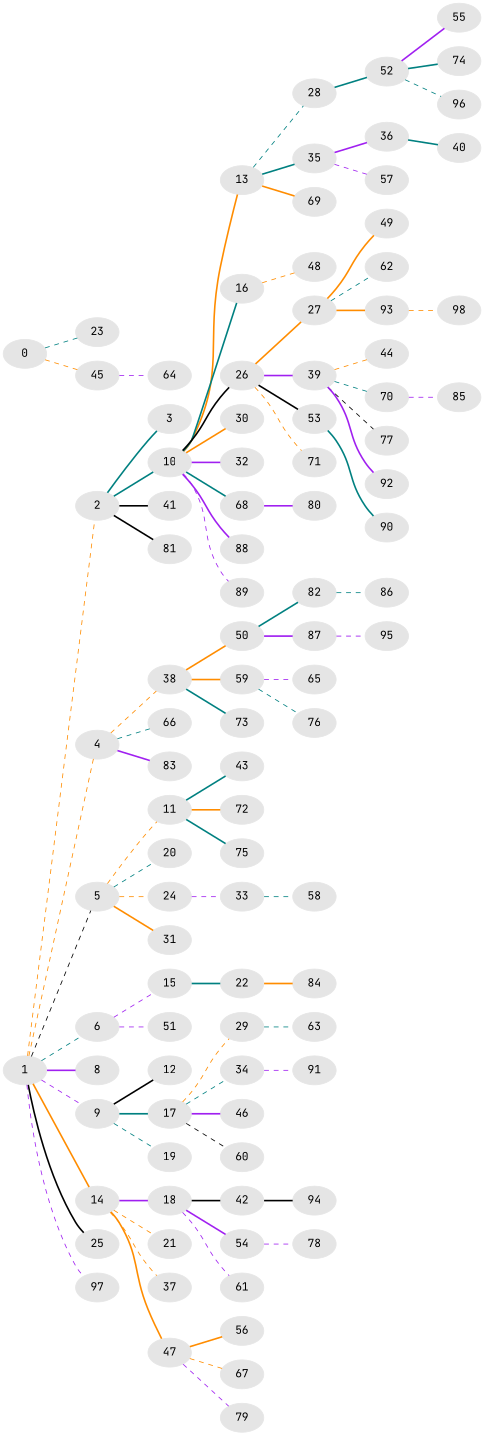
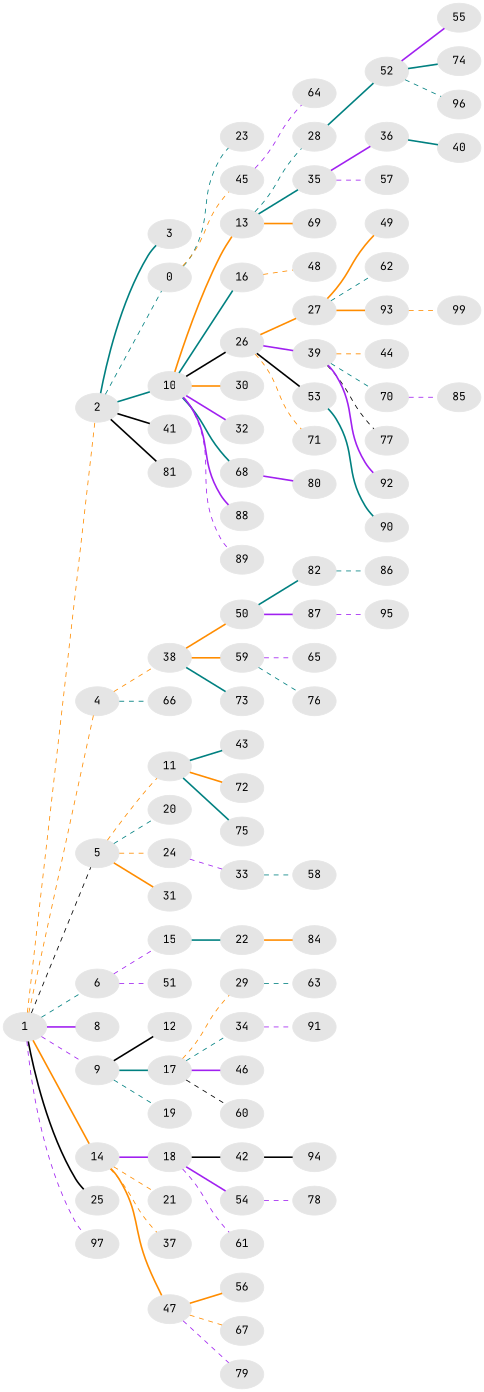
(459, 310) -> (459, 310)
none -> (133, 343)
(170, 766) -> none
